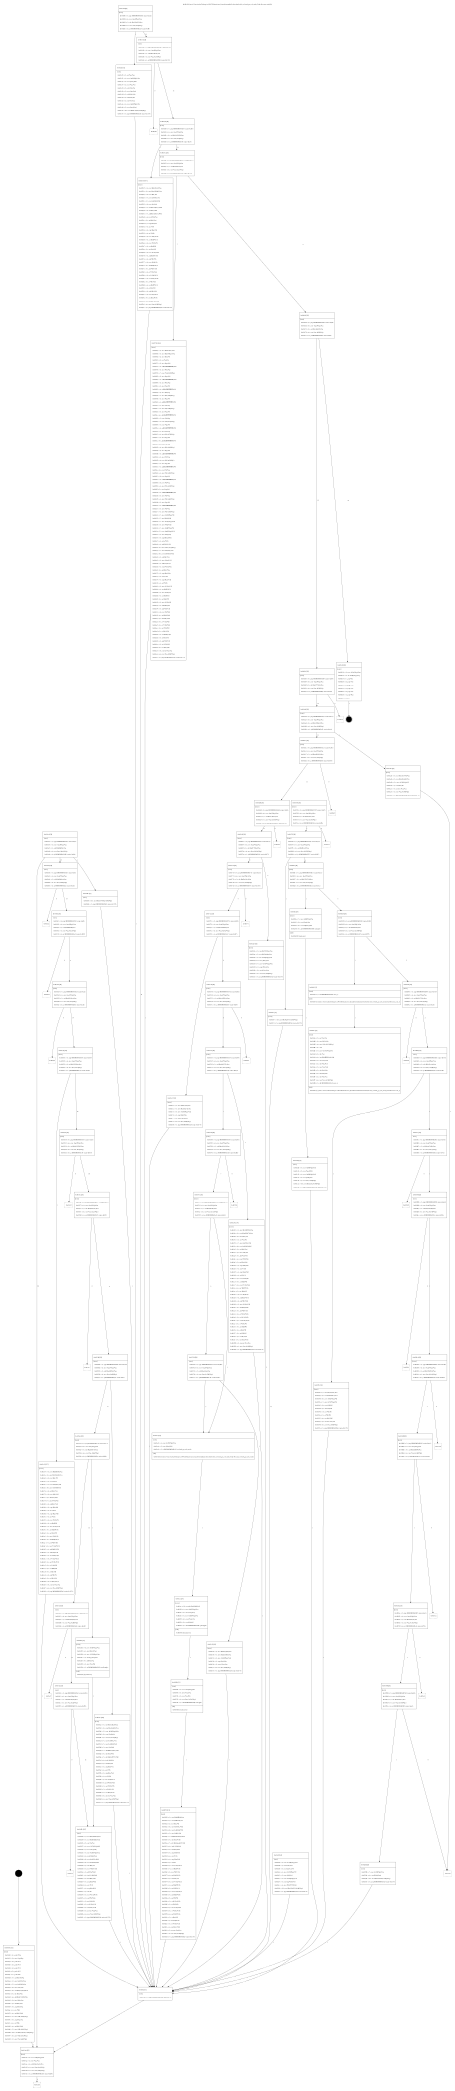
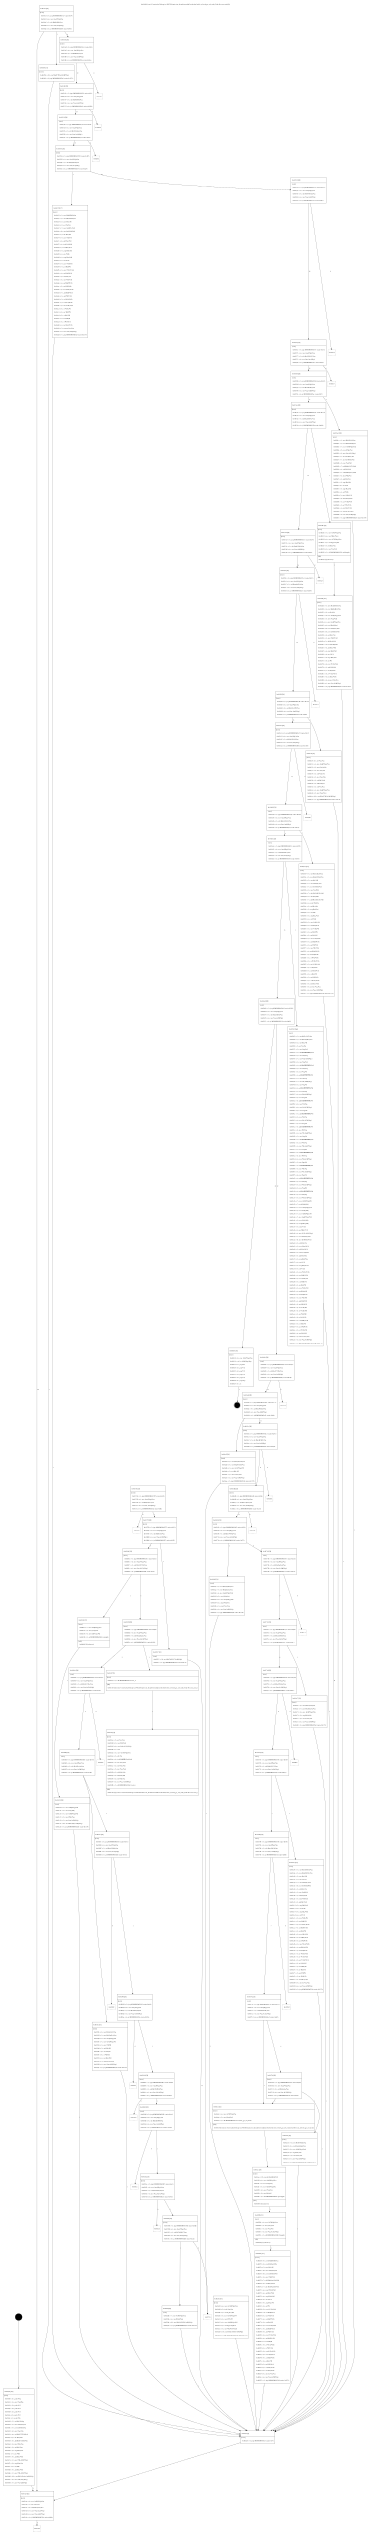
(80, 1767) -> (295, 642)
